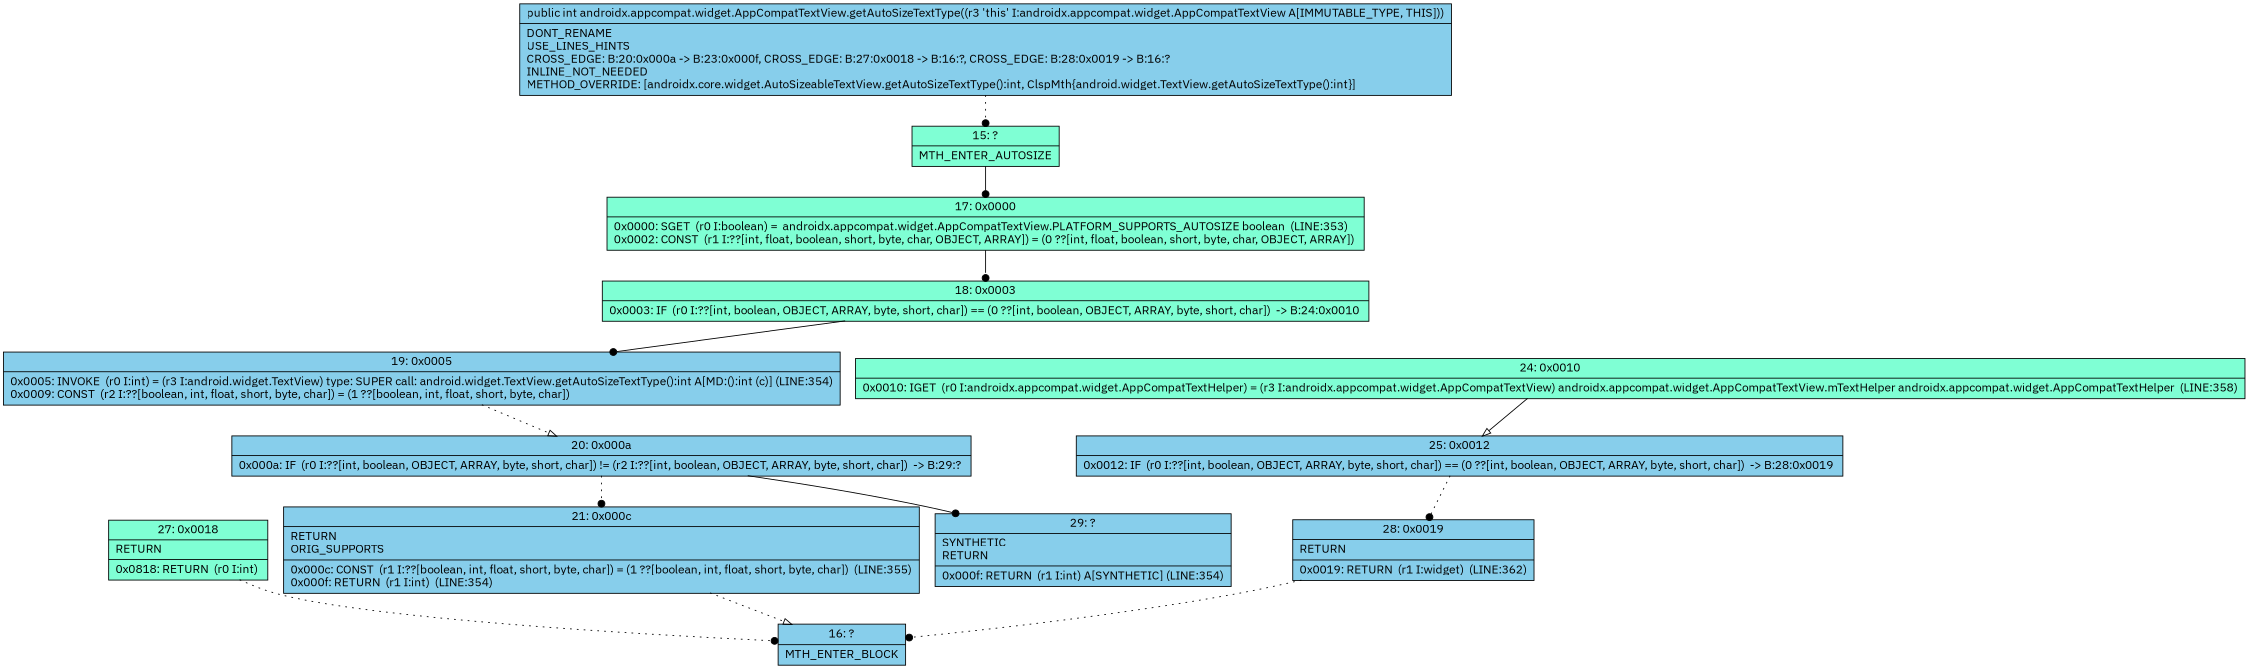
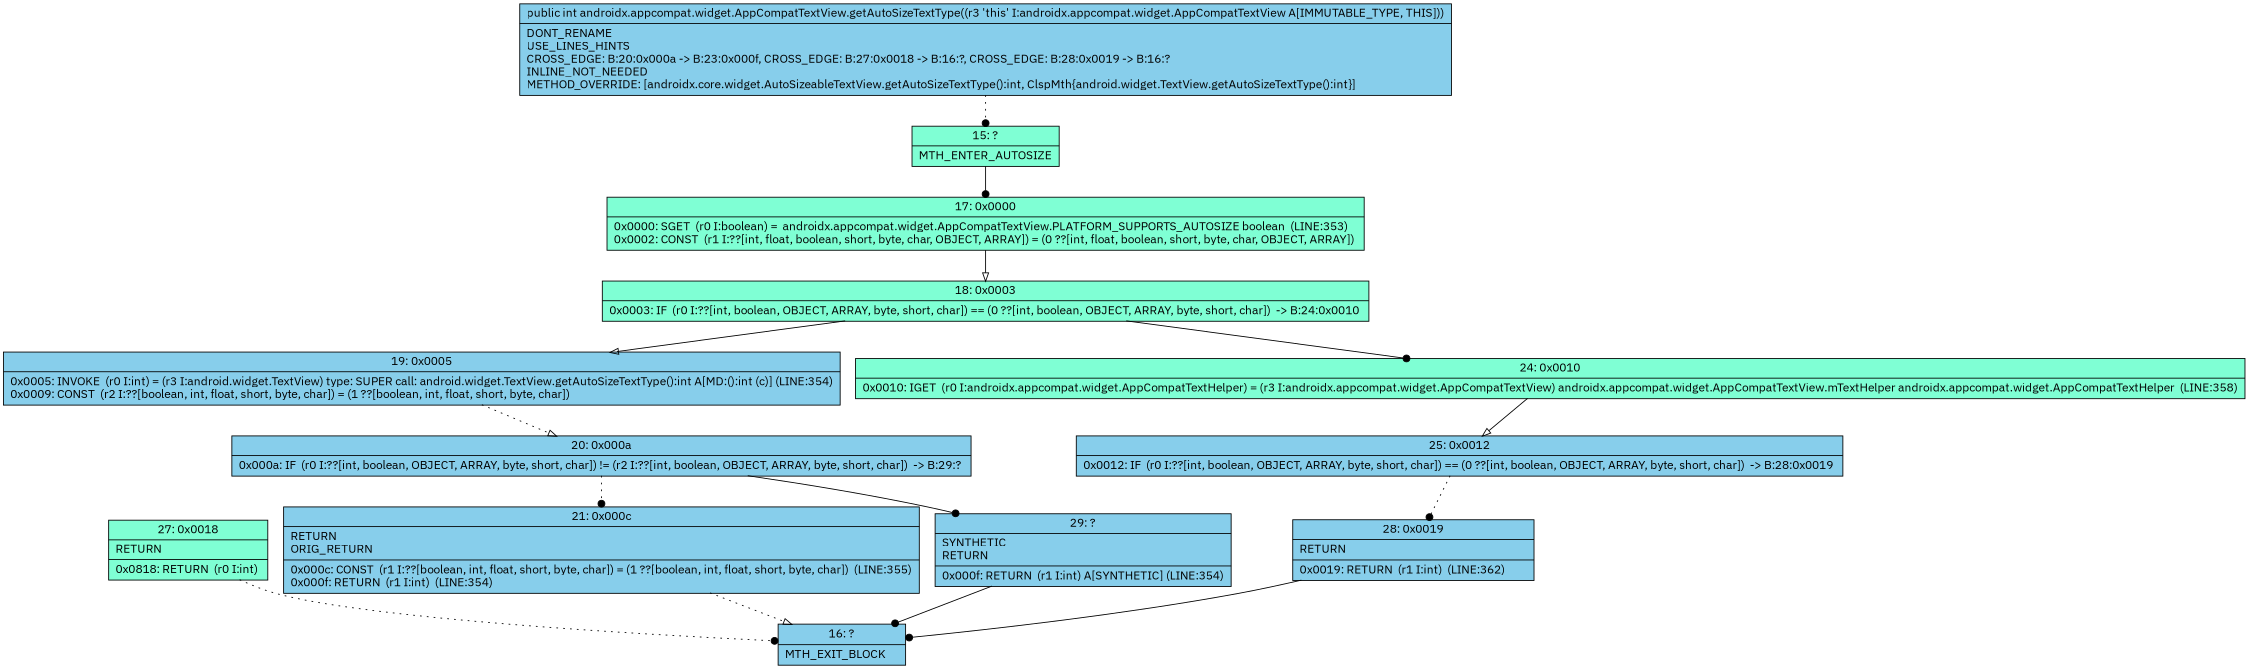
(986, 261) -> (986, 261)
(731, 336) -> (731, 336)
none -> (1265, 339)
(338, 549) -> (332, 549)
(1413, 570) -> (1403, 570)
none -> (945, 604)
(1108, 614) -> (1108, 614)
(842, 654) -> (835, 654)
